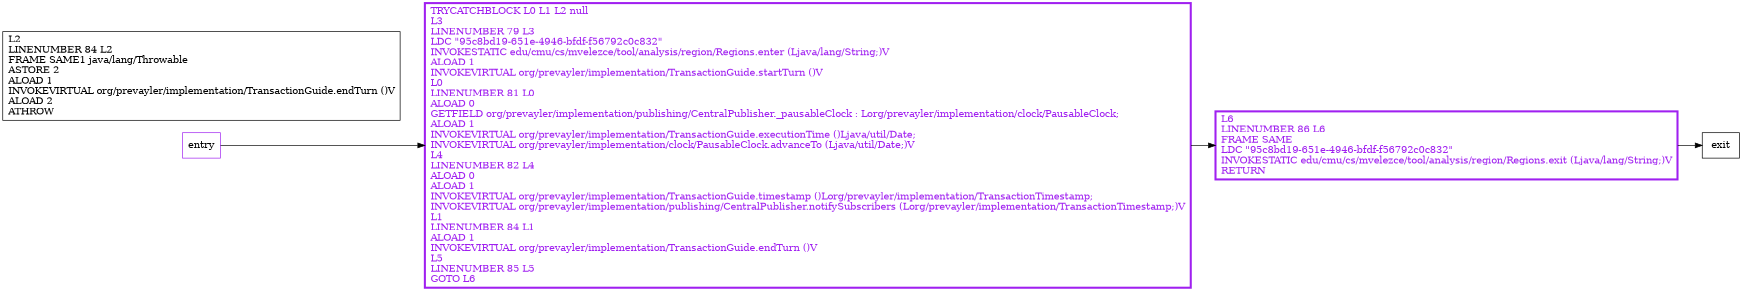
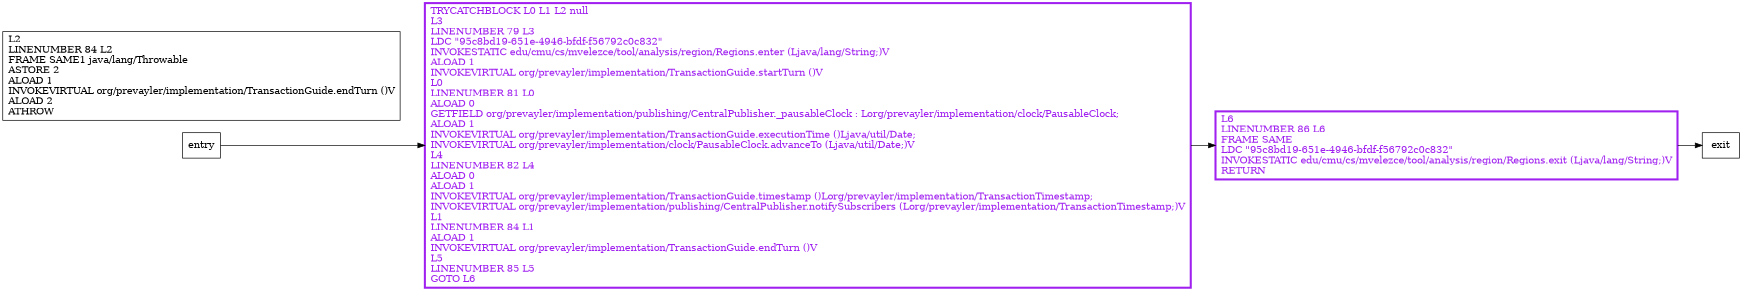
(201, 145) -> (201, 145)
